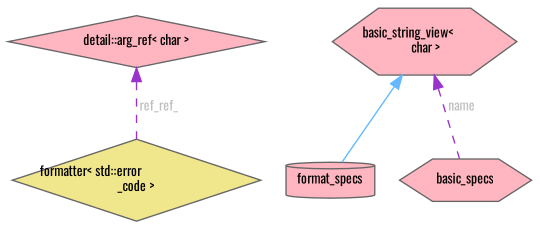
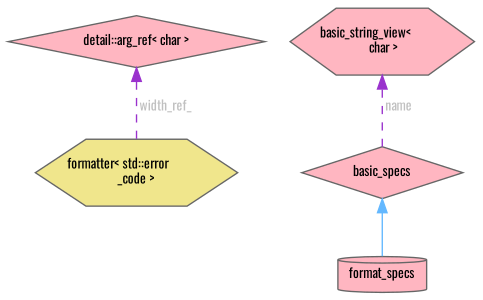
(158, 107) -> (165, 107)
(368, 124) -> (382, 235)
(137, 180) -> (137, 173)
(466, 180) -> (382, 173)
